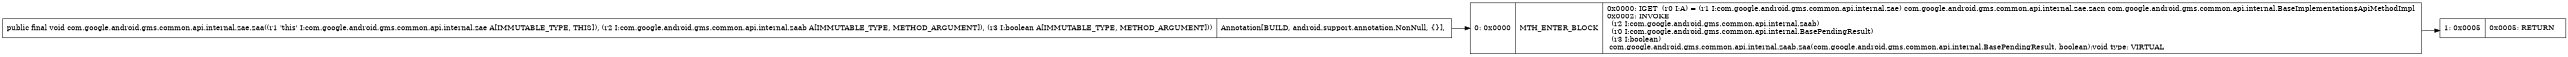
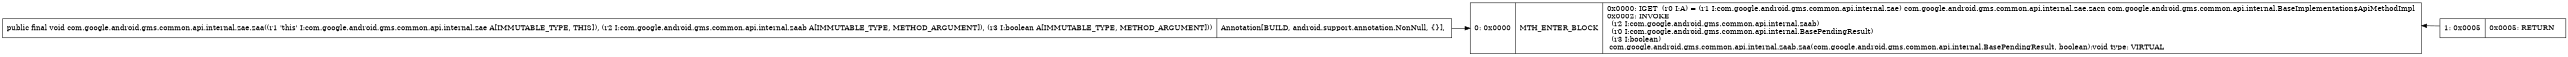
(2428, 31) -> (2433, 26)
